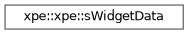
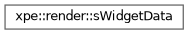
(94, 17) -> (94, 17)
